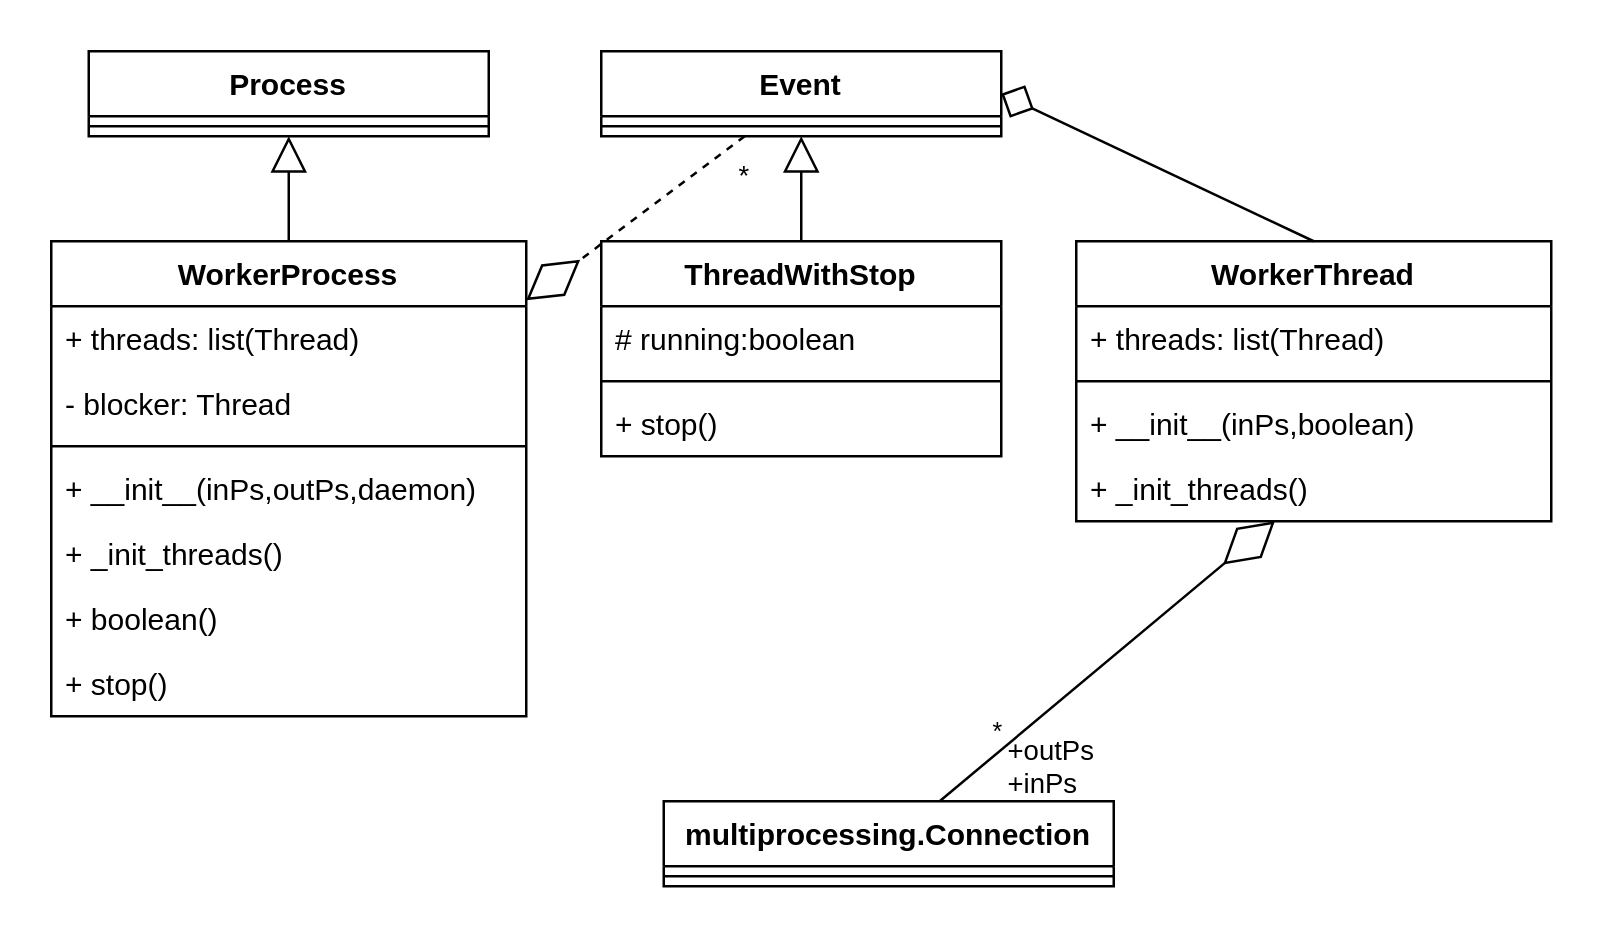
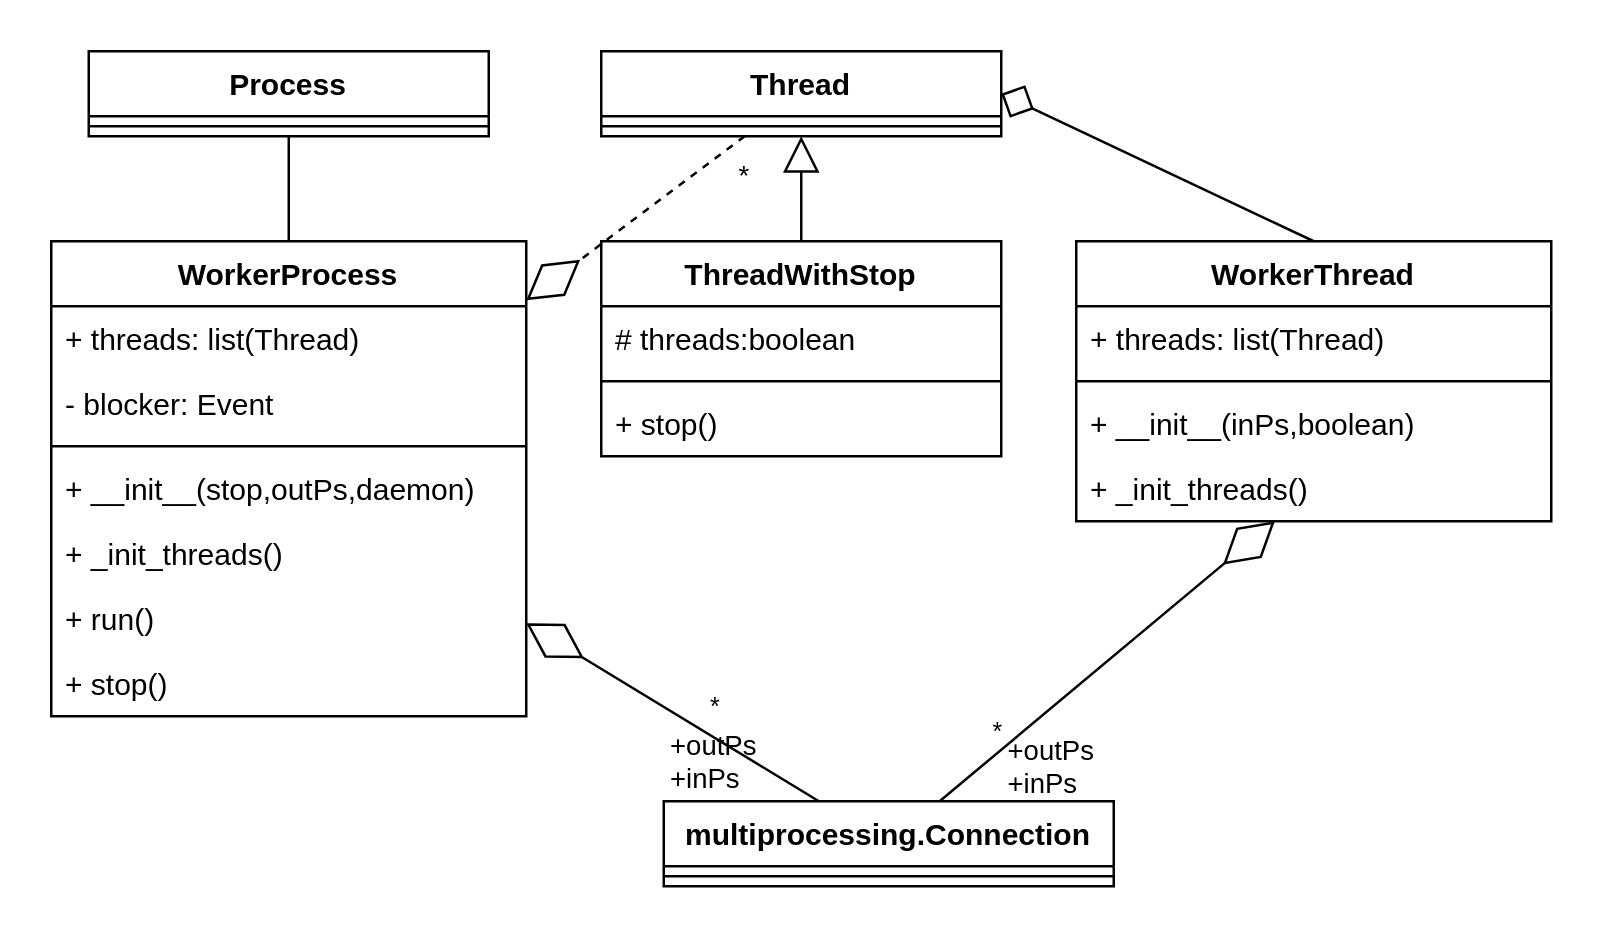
(800, 85) -> (800, 85)
(289, 173) -> (289, 158)
(742, 340) -> (746, 340)
(192, 405) -> (184, 405)
(285, 490) -> (289, 490)
(150, 620) -> (120, 620)
none -> (701, 729)
